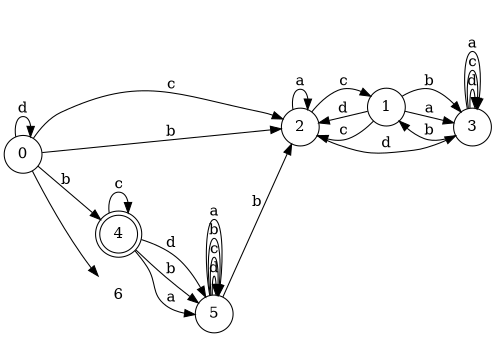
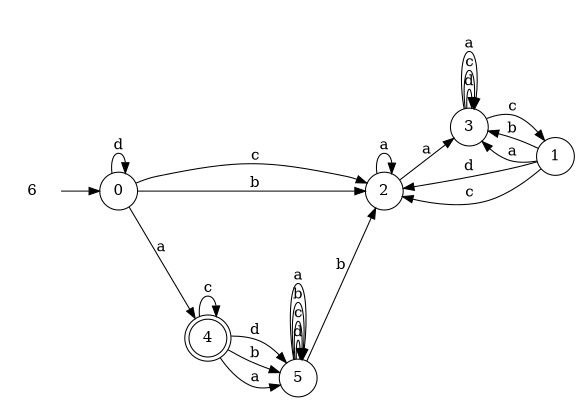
(333, 93) -> none
(429, 131) -> (512, 107)
(386, 143) -> (427, 150)
(66, 180) -> (161, 247)
(60, 221) -> (75, 191)
